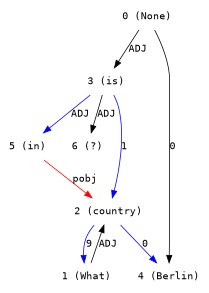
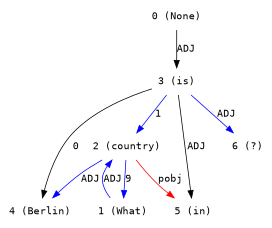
(98, 110) -> (209, 111)
(70, 112) -> (184, 143)
(170, 141) -> (83, 124)
(65, 177) -> (151, 178)
(145, 244) -> (90, 179)
(96, 248) -> (103, 182)
